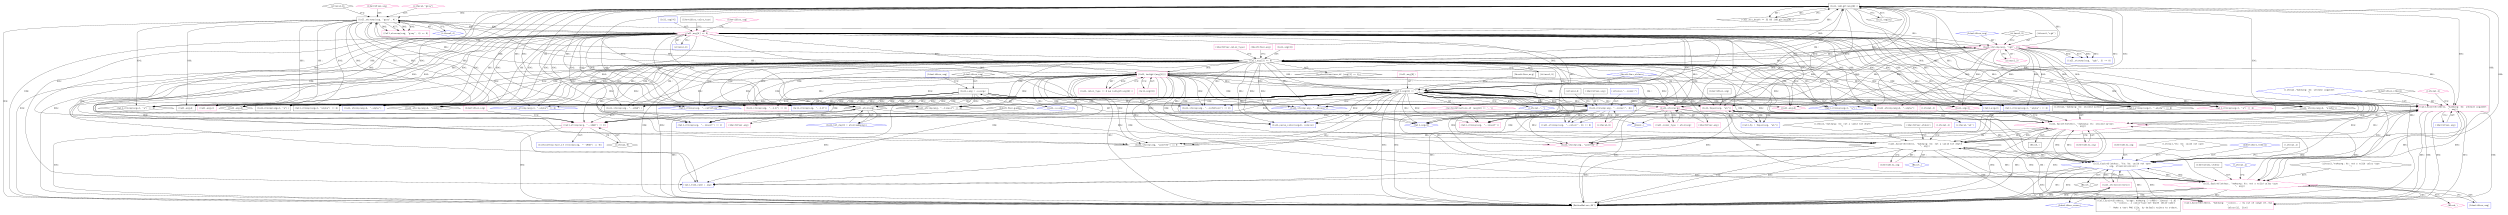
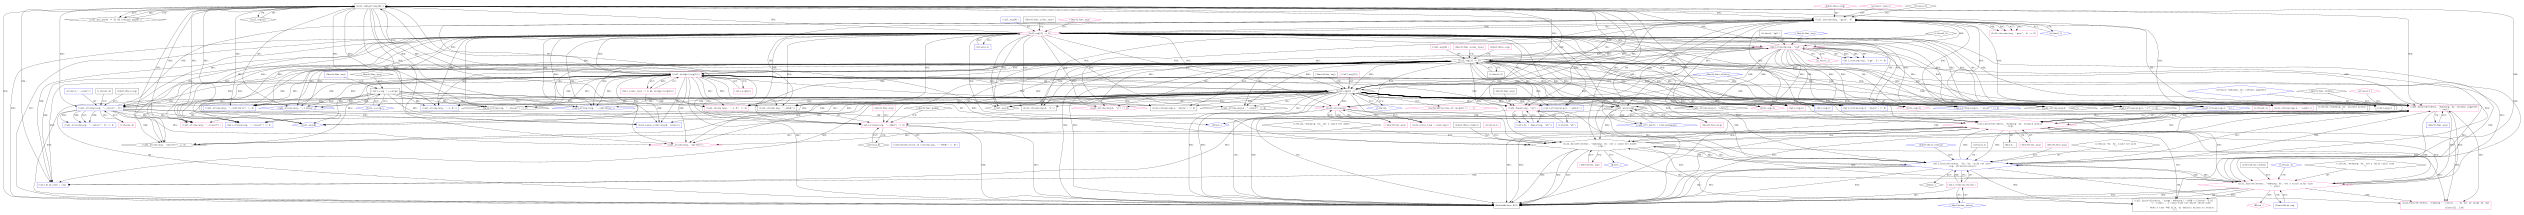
(1338, 74) -> none
(1239, 101) -> (655, 106)
